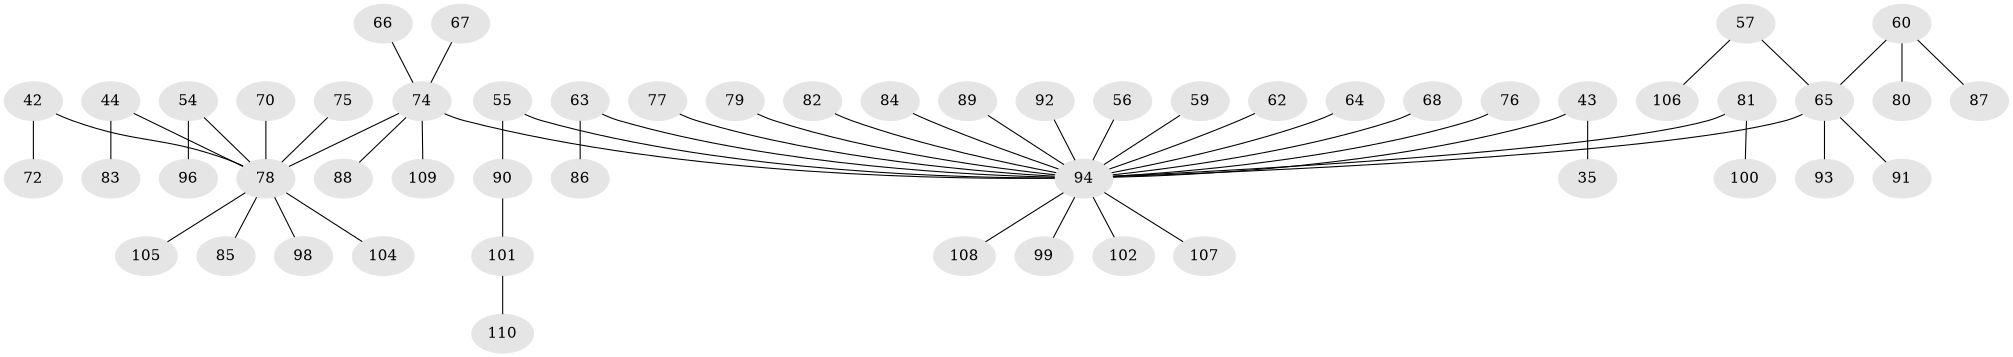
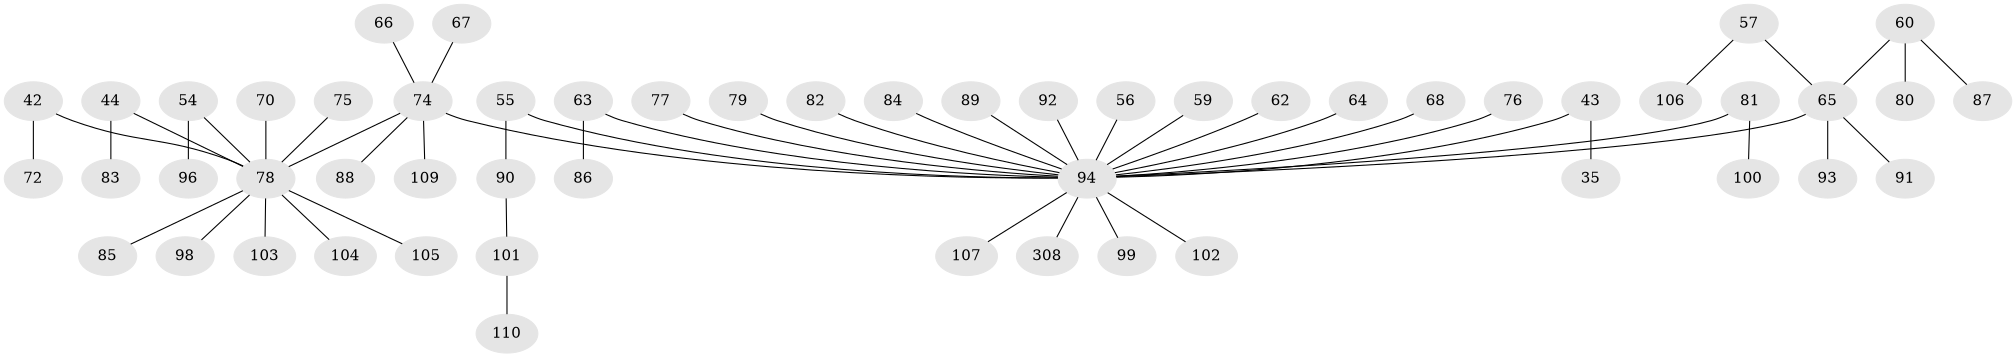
none -> (265, 256)
(964, 256) -> (1047, 256)
